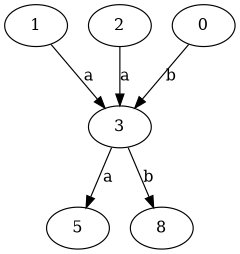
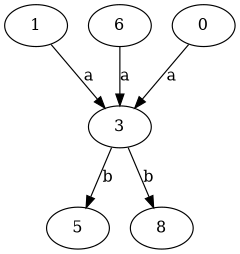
(120, 26) -> (120, 26)
(172, 76) -> (172, 76)
(108, 177) -> (108, 177)
